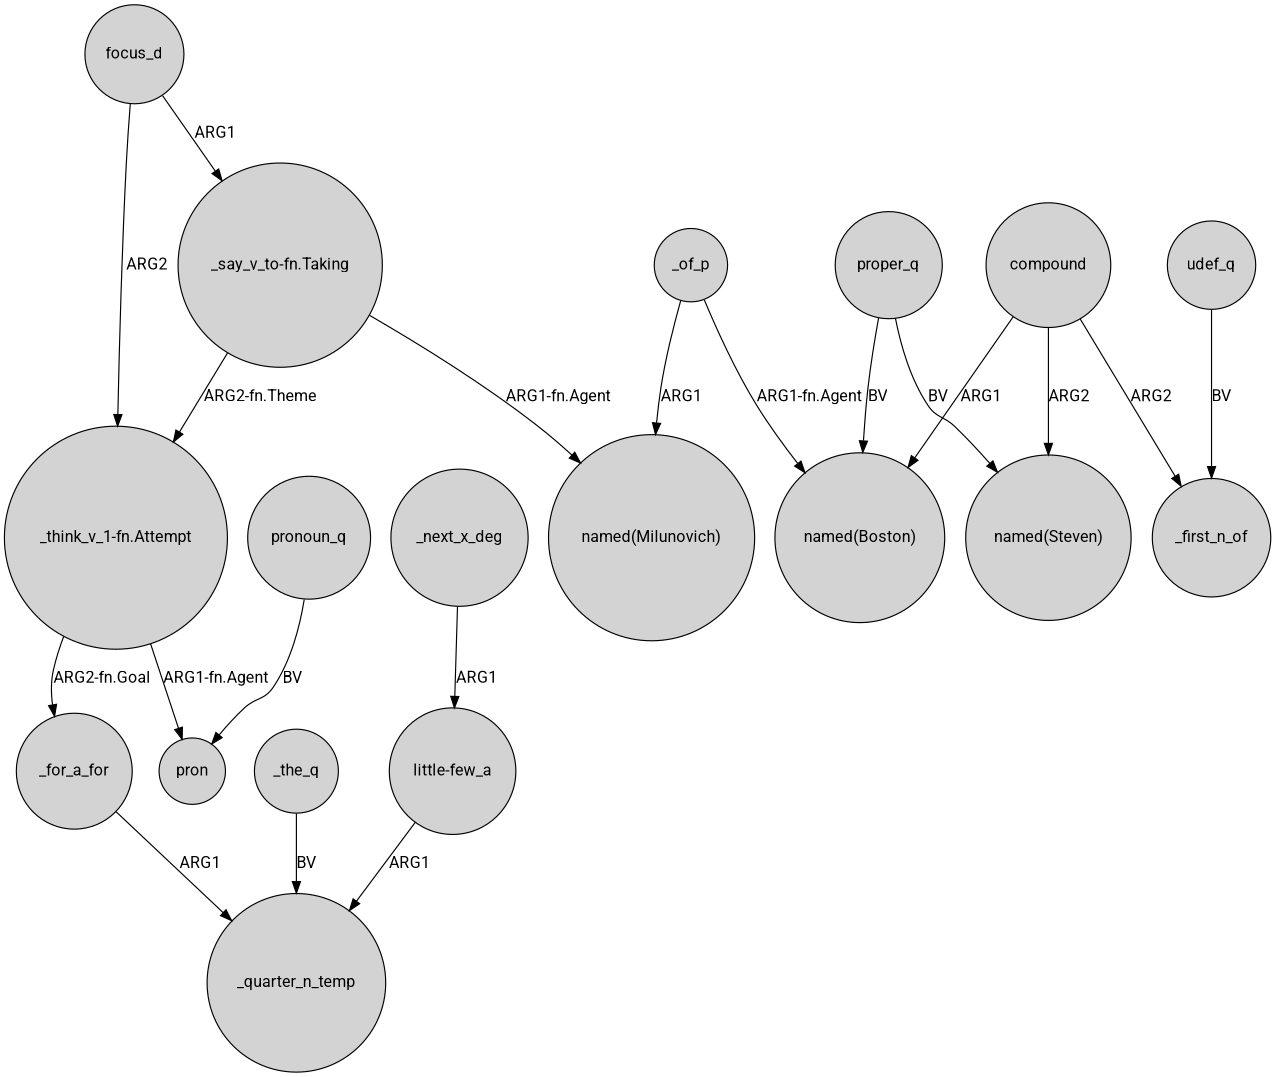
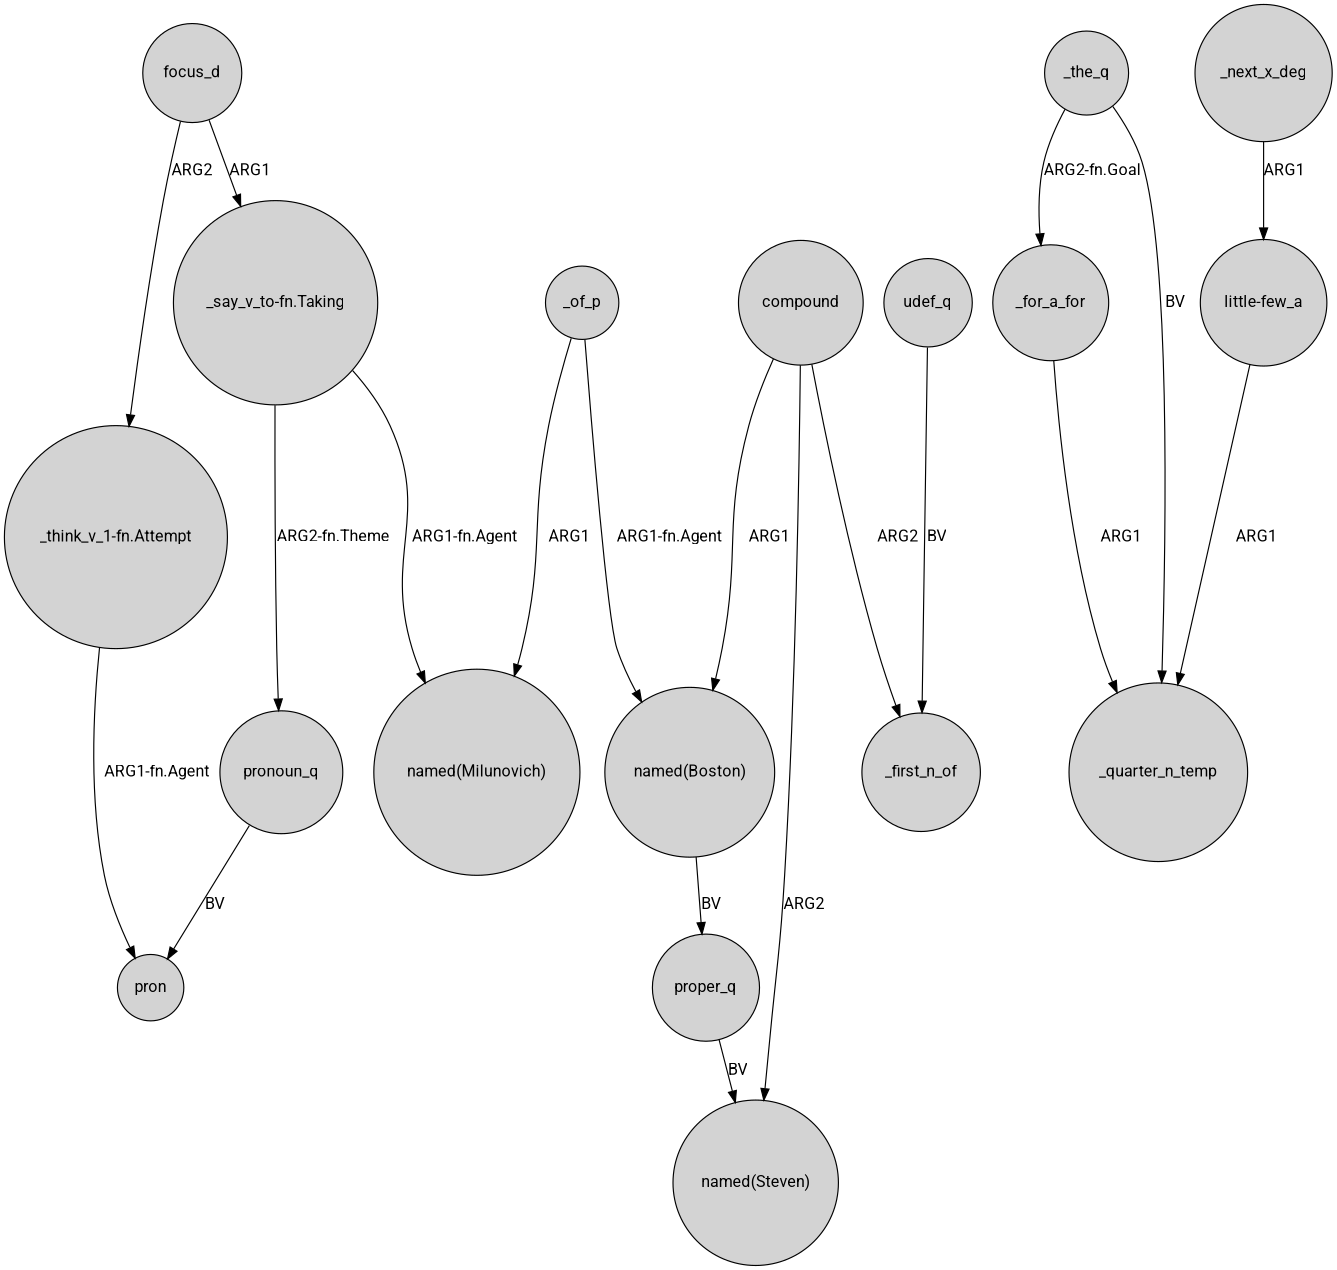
(869, 379) -> (699, 890)
(203, 393) -> (275, 552)
(53, 670) -> (1042, 169)
